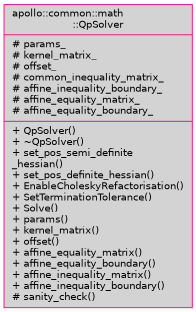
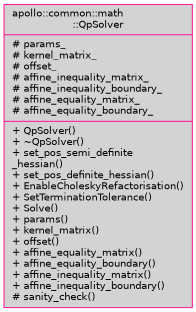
(88, 78) -> (81, 78)
